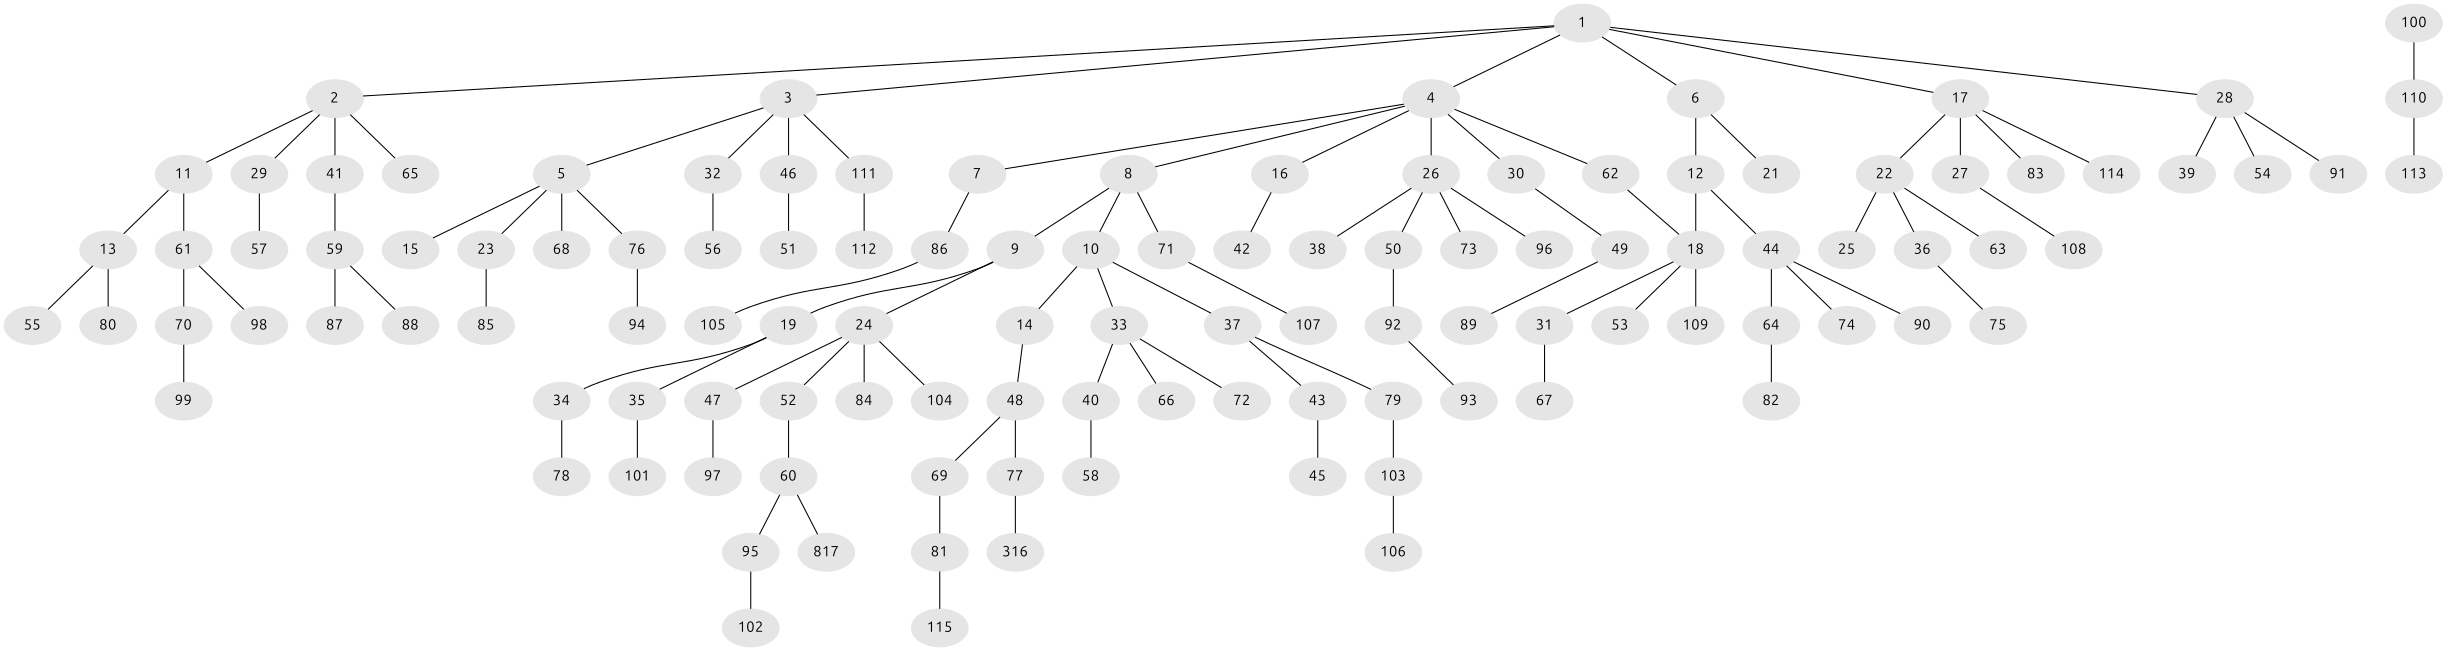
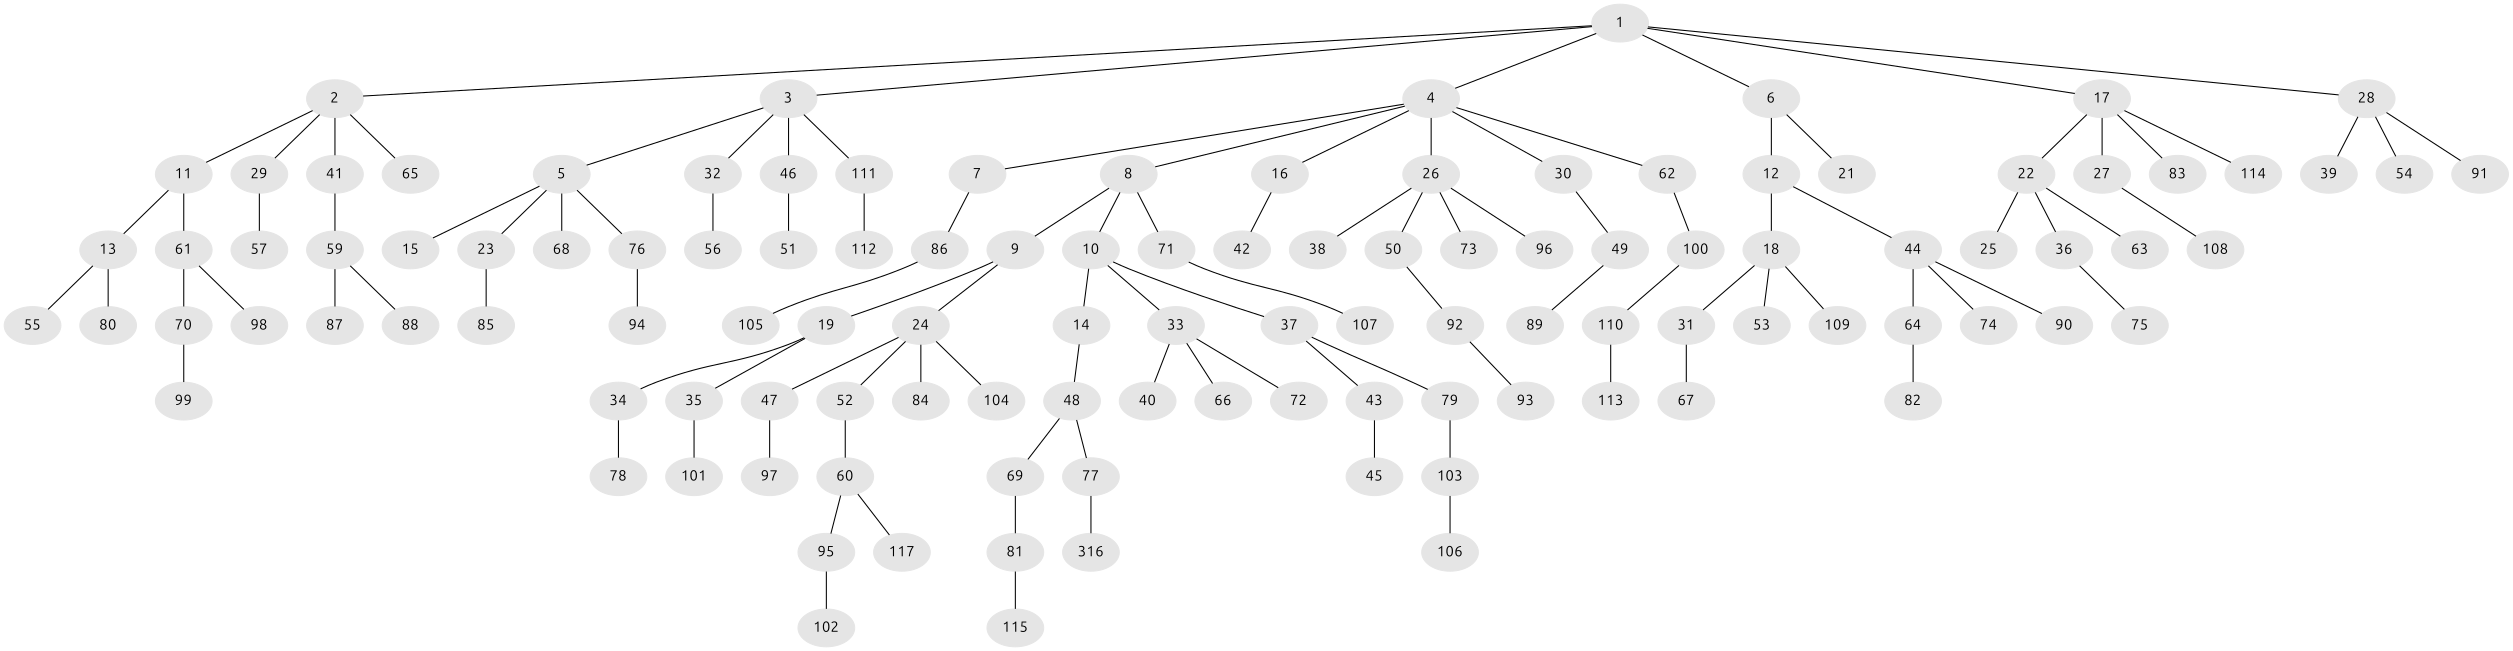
(1653, 212) -> (1681, 212)
(1091, 477) -> none
(826, 552) -> (902, 552)
